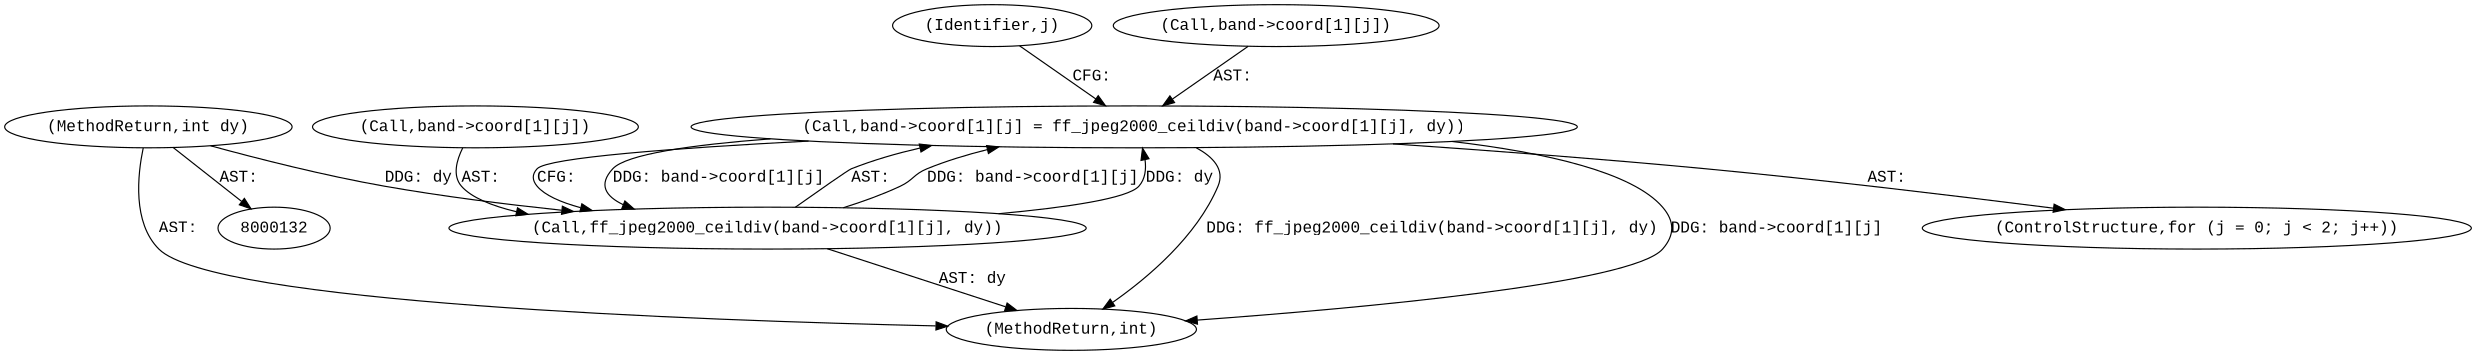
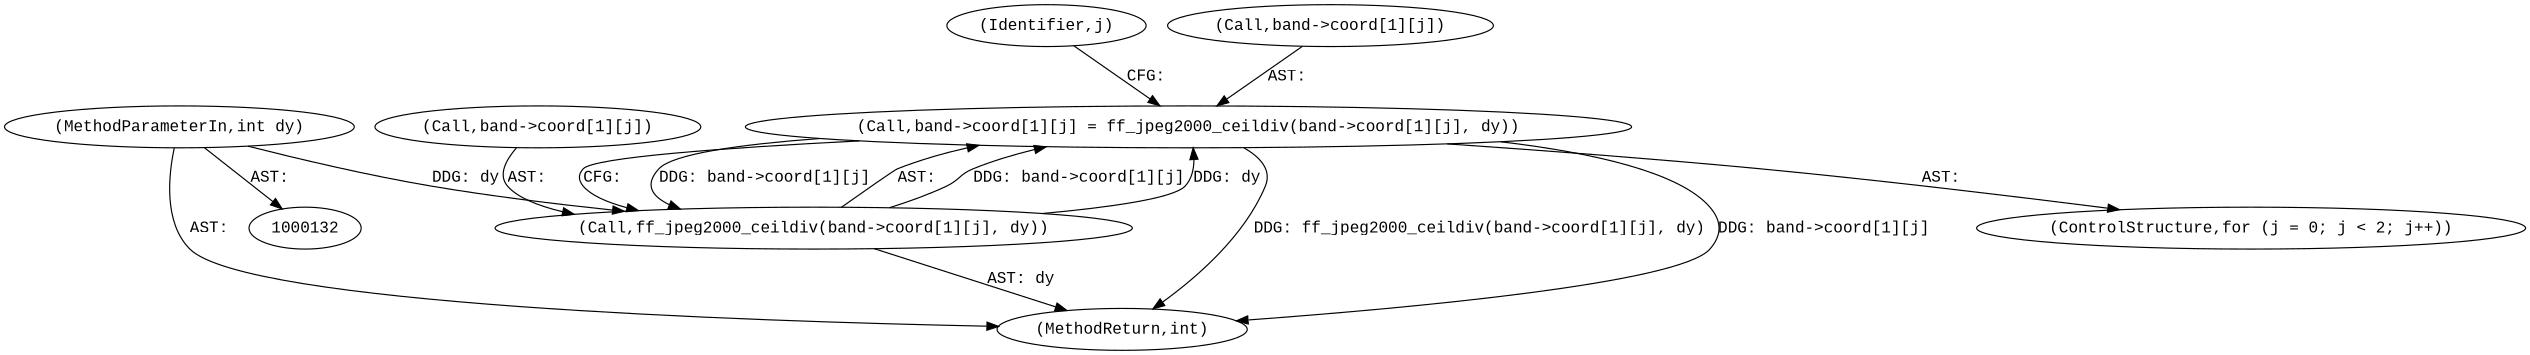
(148, 127) -> (179, 127)
(274, 228) -> (305, 228)
